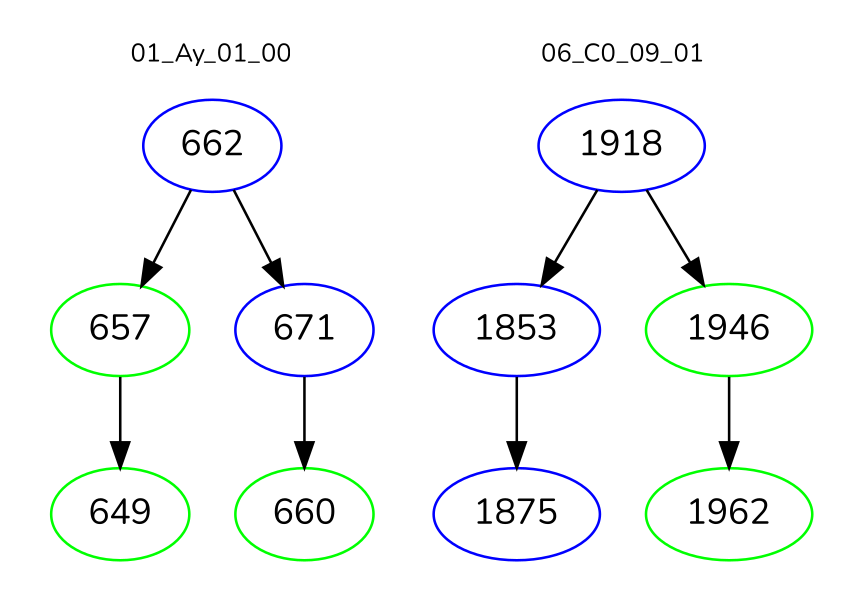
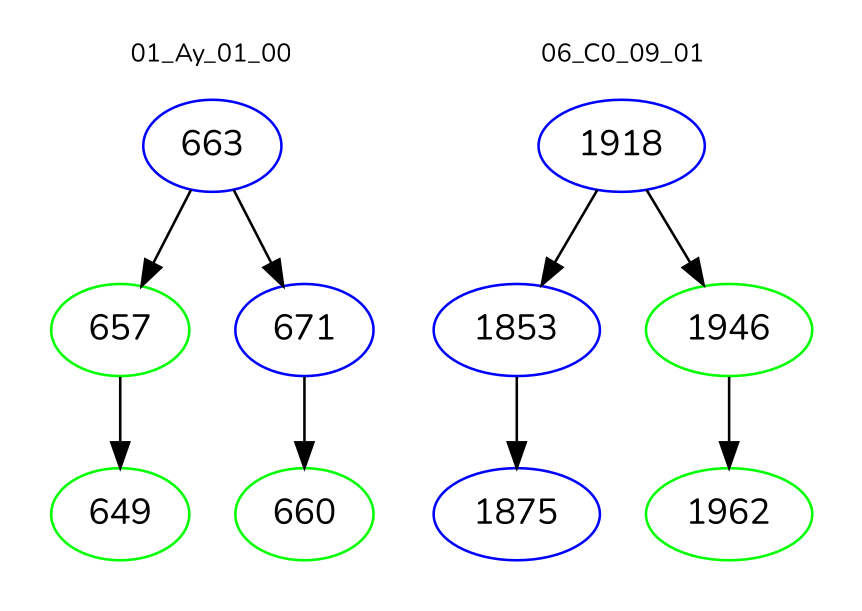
(212, 146) -> (212, 146)
